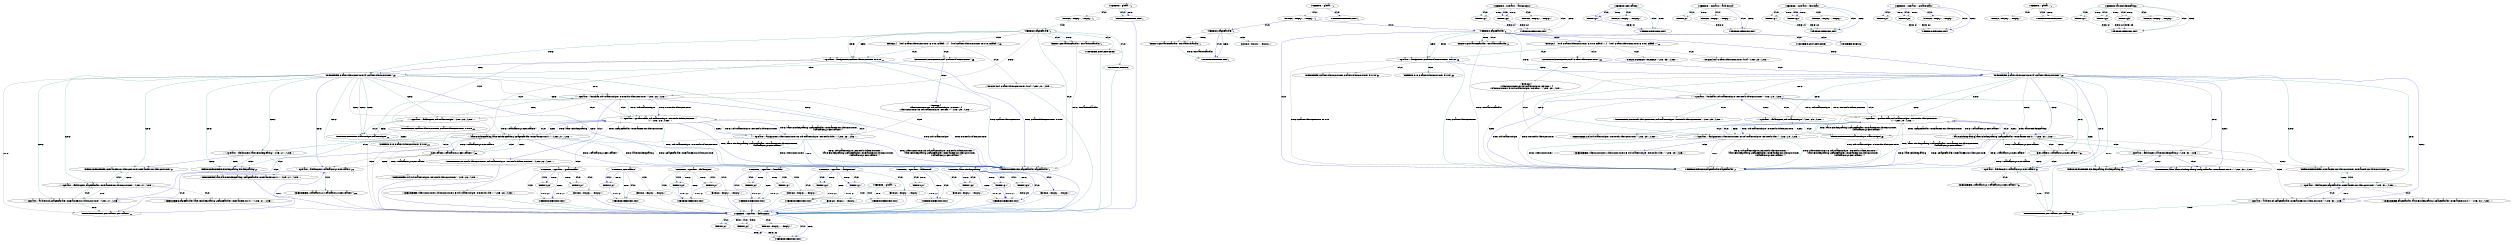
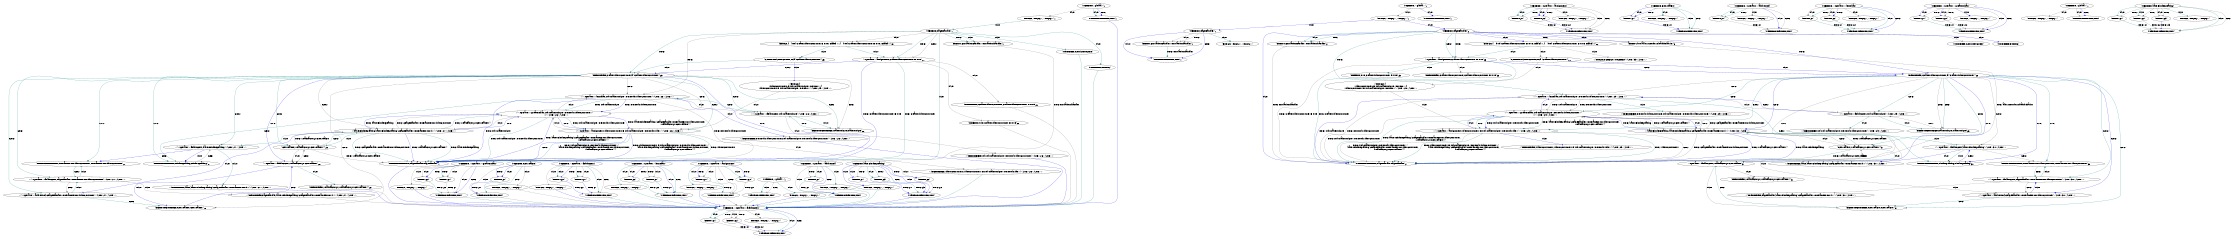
none -> (1652, 44)
(1736, 60) -> none
(1019, 86) -> none
